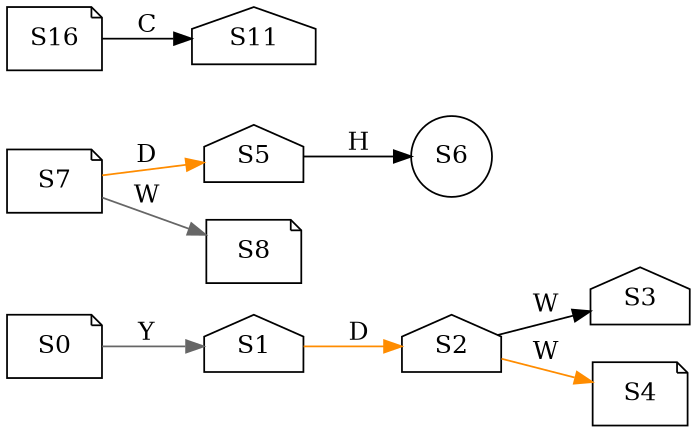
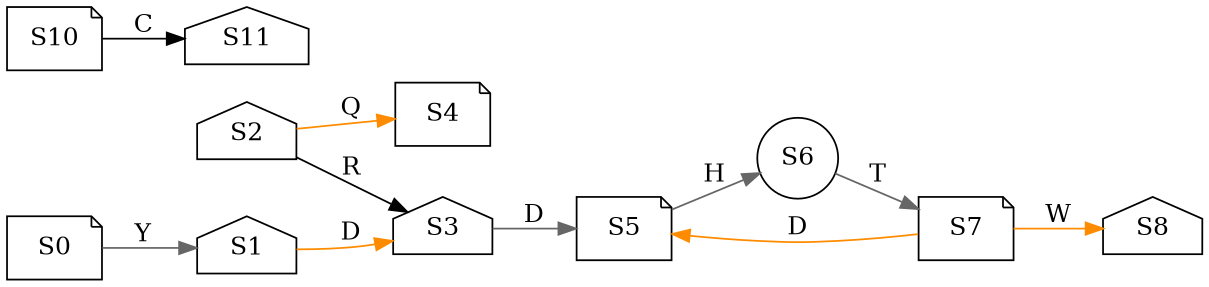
(55, 39) -> (55, 39)
(254, 156) -> (624, 229)
(349, 156) -> (708, 195)
none -> (869, 188)
(146, 213) -> (1050, 229)
none -> (526, 229)
(254, 251) -> (1153, 229)
(546, 305) -> (351, 168)
(344, 346) -> (336, 248)
(546, 353) -> (351, 108)
